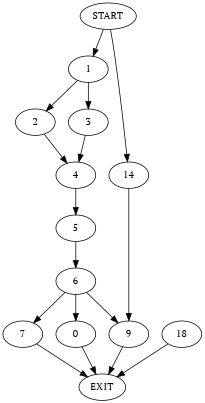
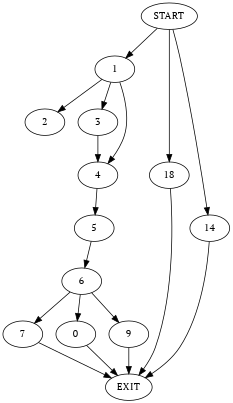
none -> (169, 92)
(53, 146) -> (127, 121)
(129, 251) -> (195, 315)
